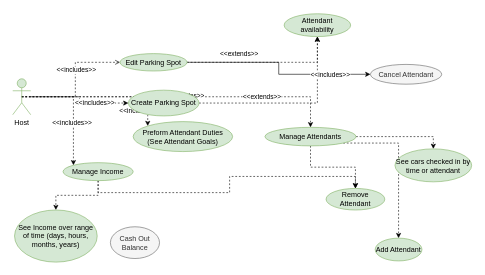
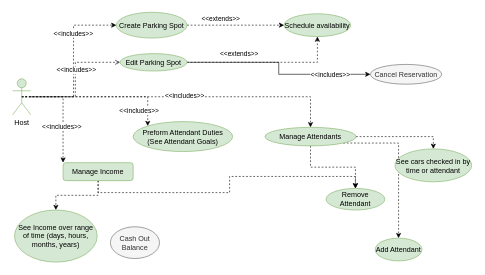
(317, 26) -> (317, 26)
(406, 75) -> (406, 75)
(164, 103) -> (152, 25)
(98, 172) -> (98, 172)
